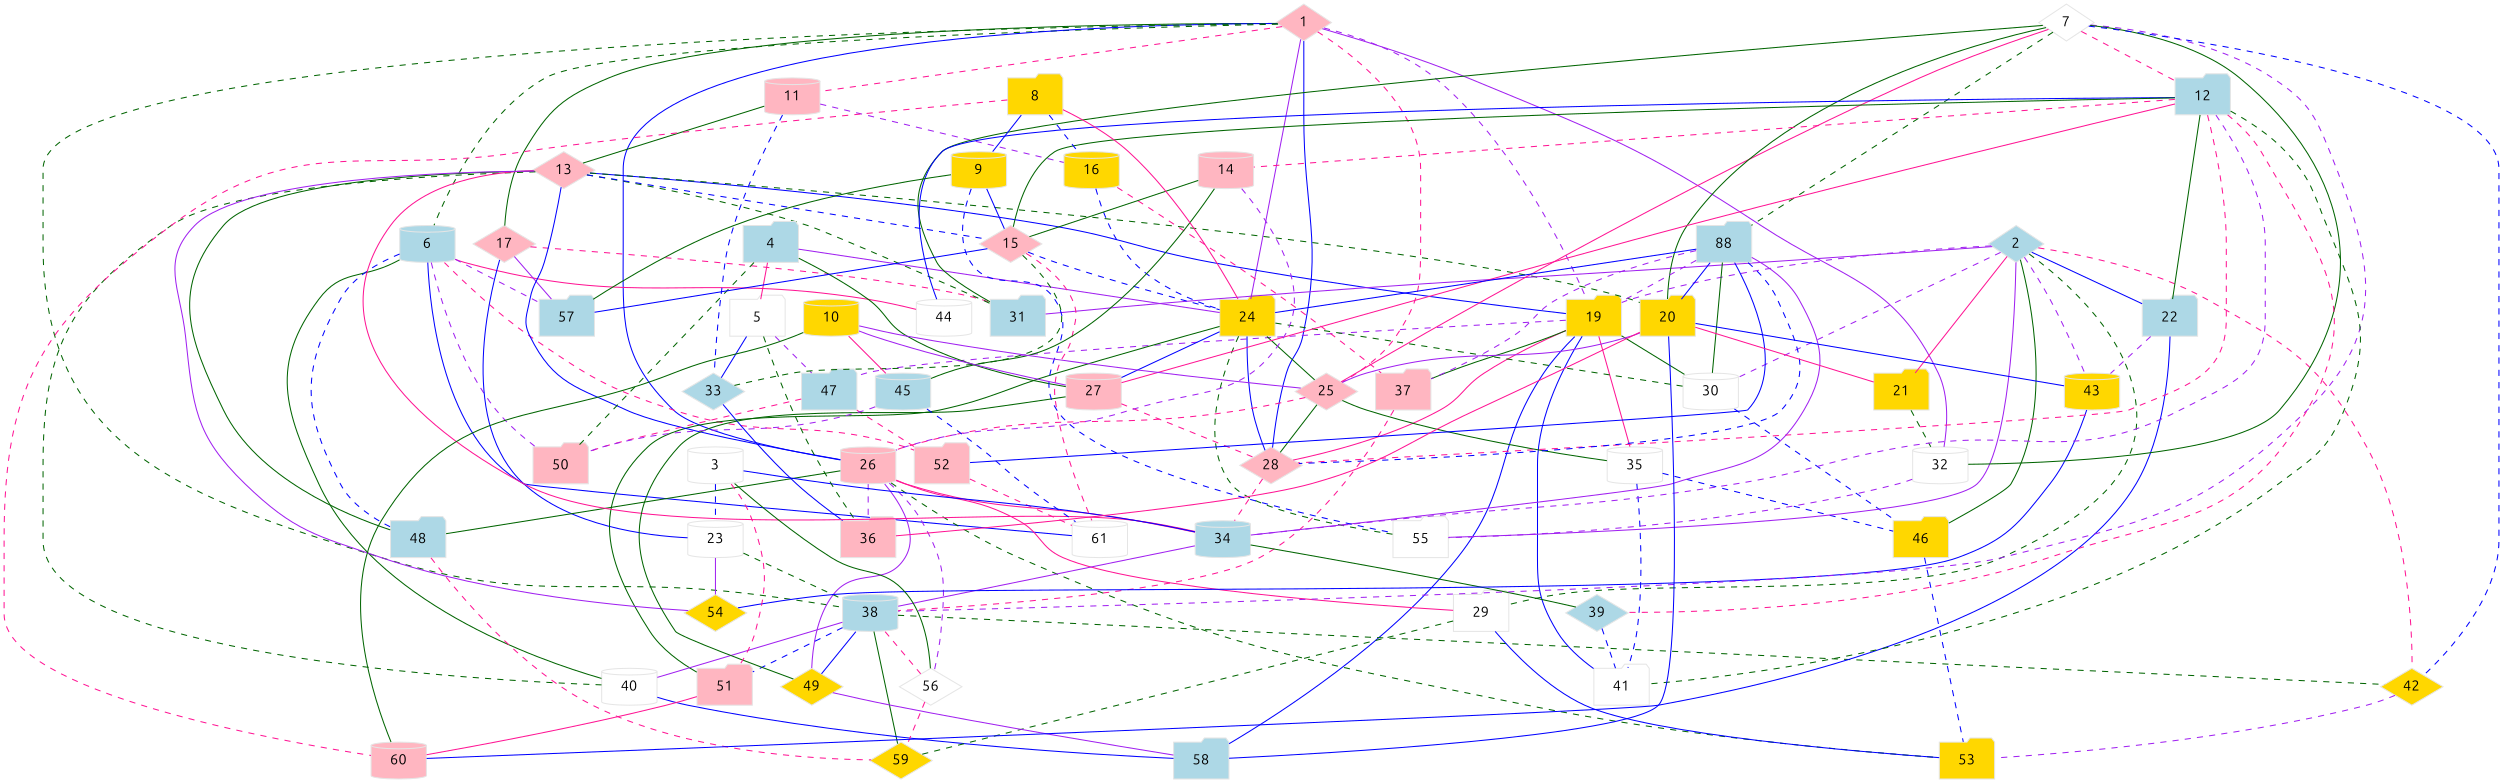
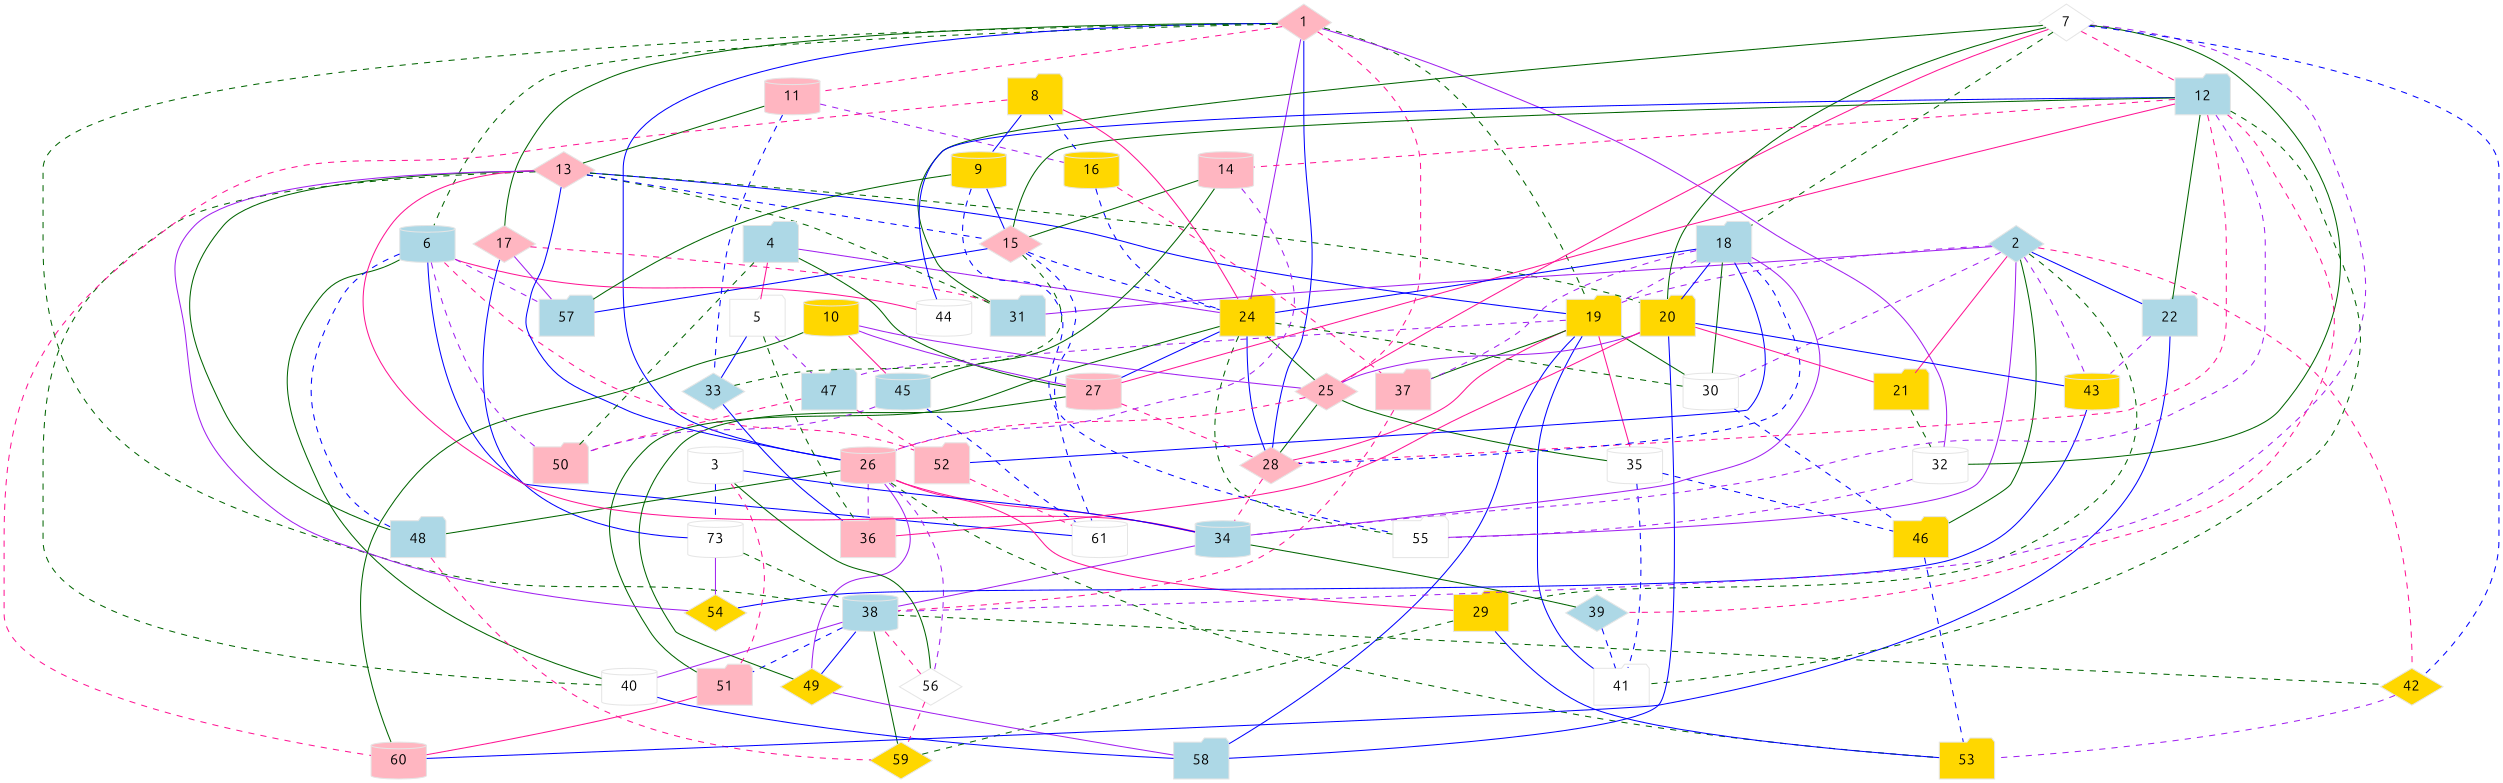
(1487, 131) -> (1487, 131)
(1724, 244) -> (1724, 244)
(1075, 322) -> (1075, 322)
(715, 539) -> (715, 539)
(1481, 613) -> (1481, 613)
